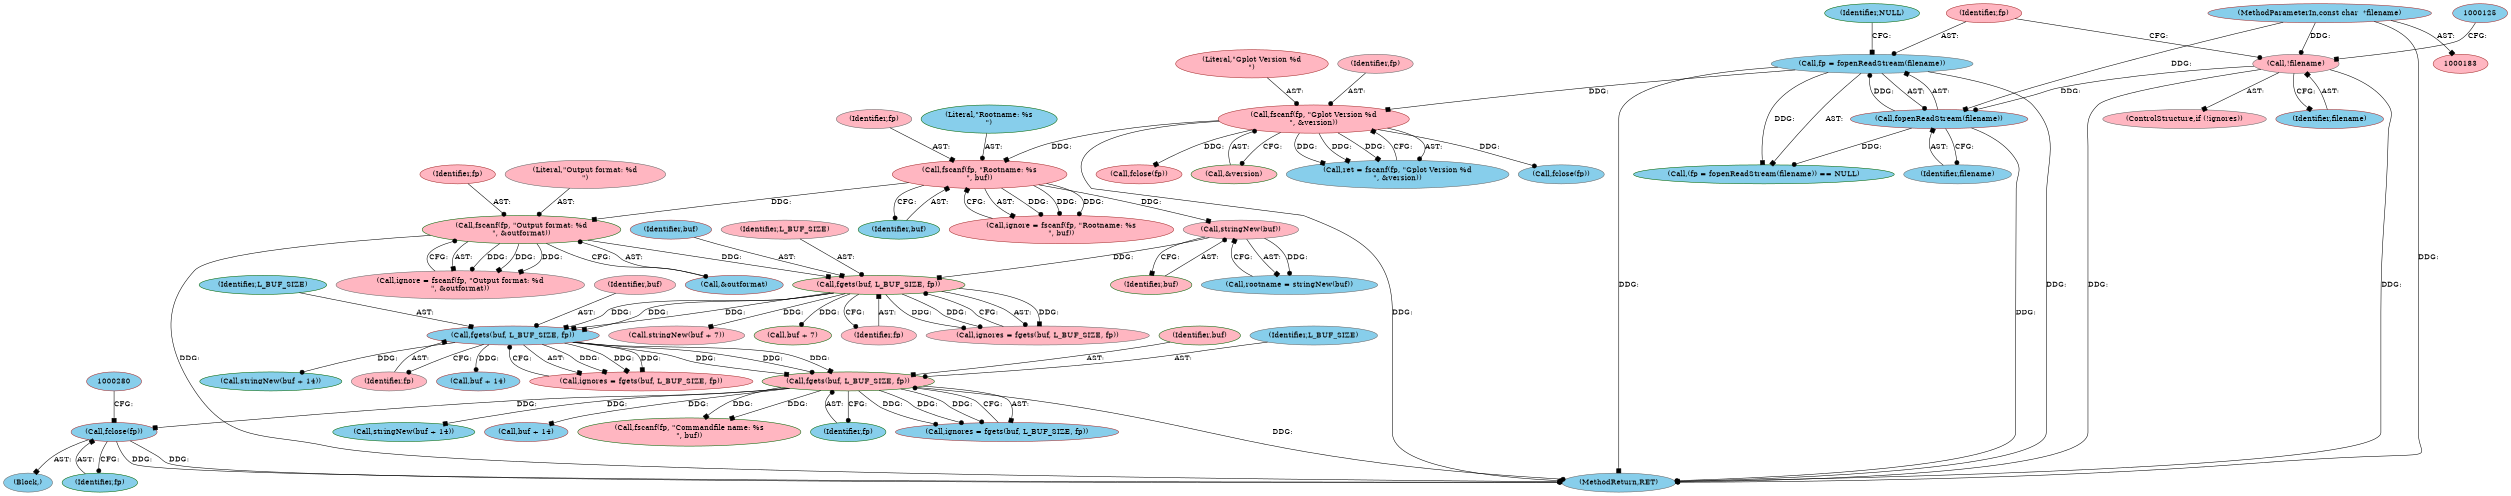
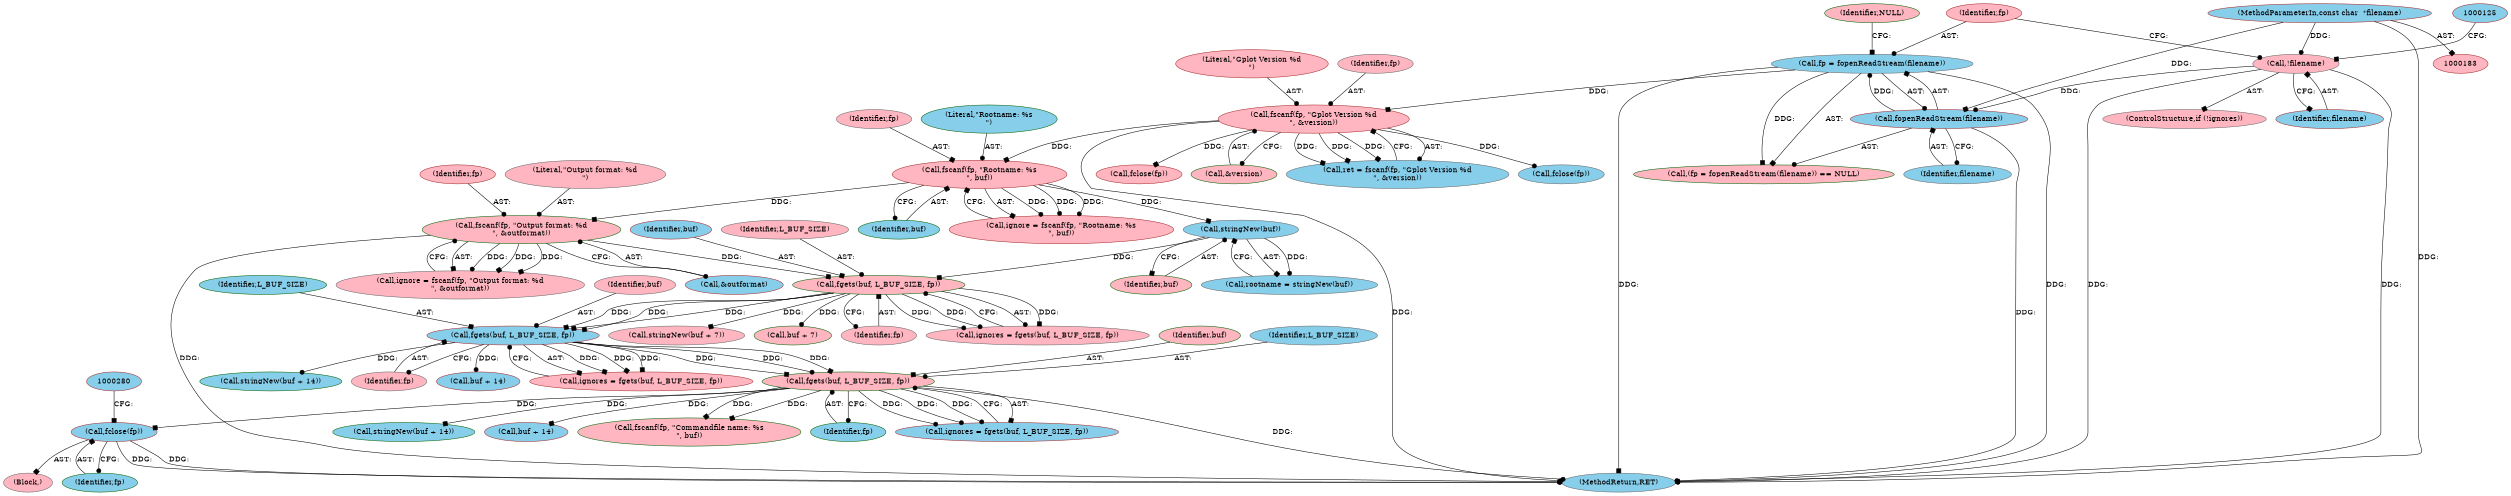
(1872, 13) -> (1872, 13)
(1873, 147) -> (1872, 147)
(1764, 174) -> (1764, 174)
(1241, 230) -> (1241, 230)
(28, 483) -> (28, 483)
